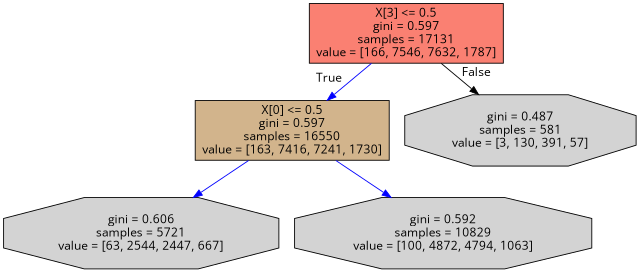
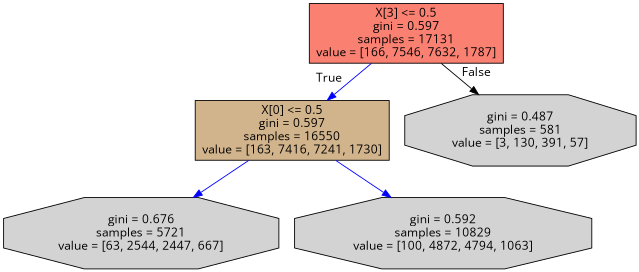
(141, 233) -> (141, 233)
